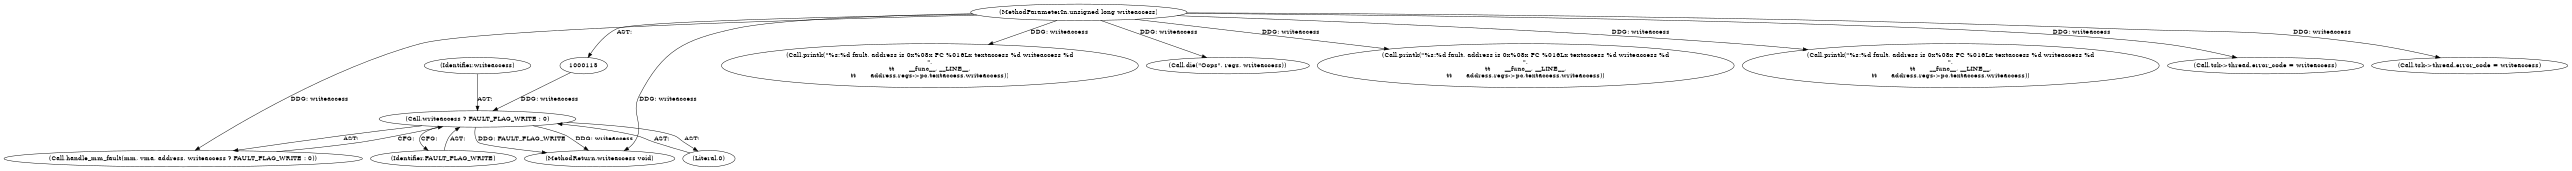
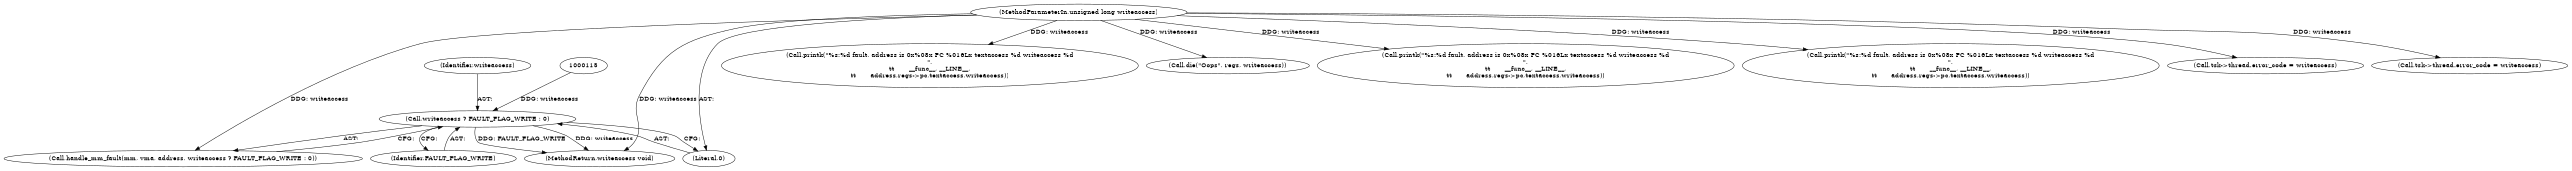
(777, 19) -> (792, 26)
(693, 139) -> (693, 139)
